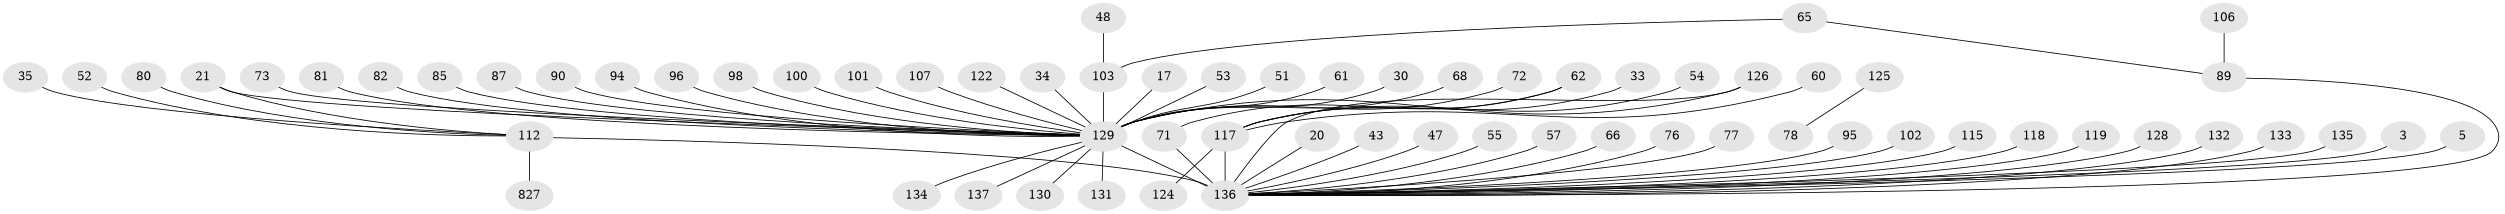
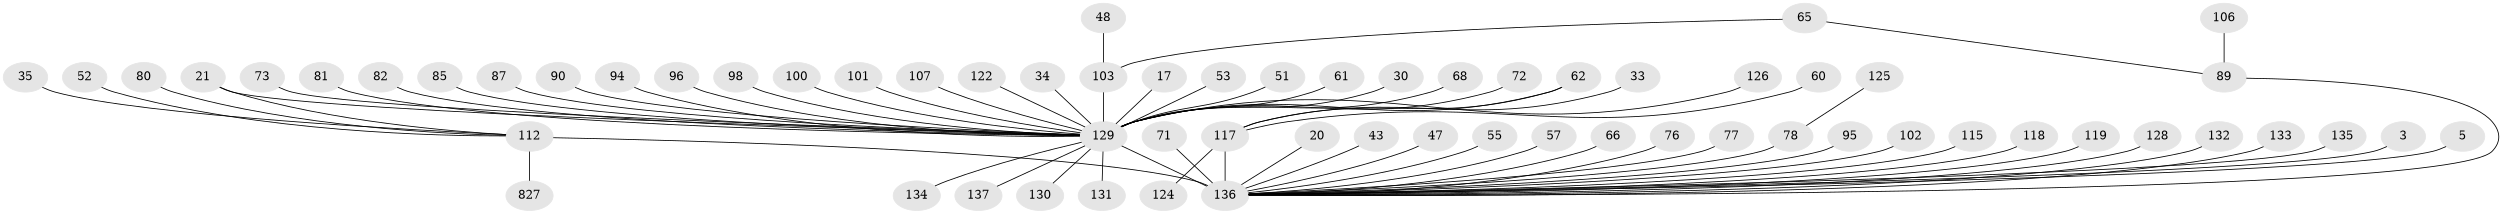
(1697, 77) -> none
(1487, 99) -> (1618, 172)
(1371, 107) -> (1342, 108)
